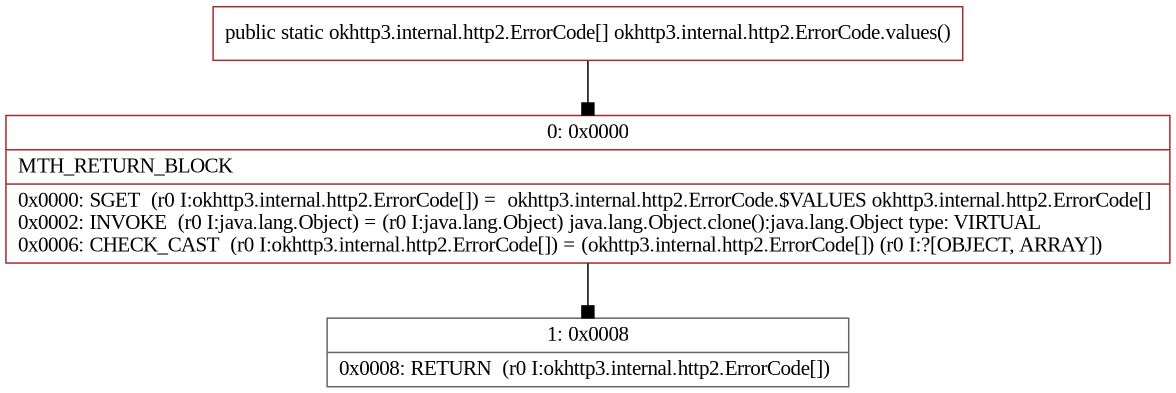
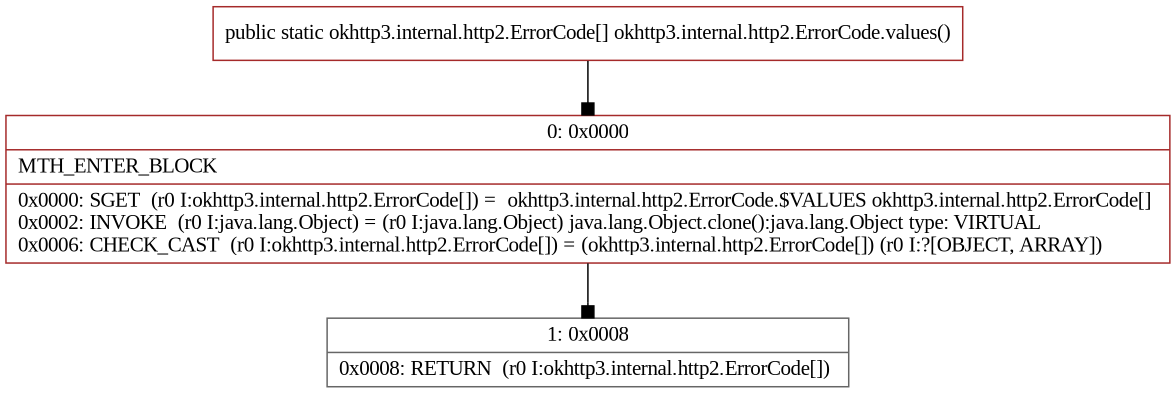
(126, 166) -> (118, 166)
